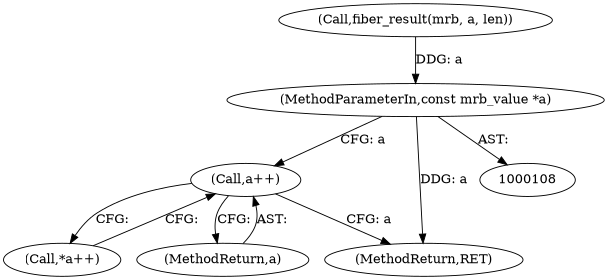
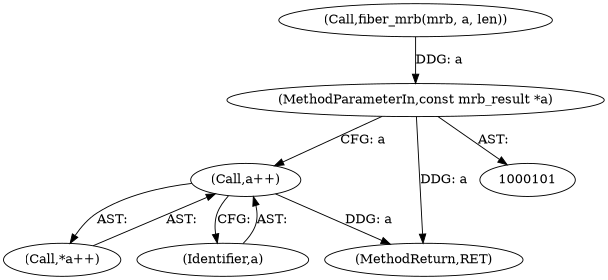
(416, 20) -> (416, 20)
(416, 100) -> (416, 100)
(528, 180) -> (528, 180)
(114, 220) -> (114, 220)
(184, 220) -> (184, 220)
(369, 220) -> (369, 220)
(223, 260) -> (223, 260)
